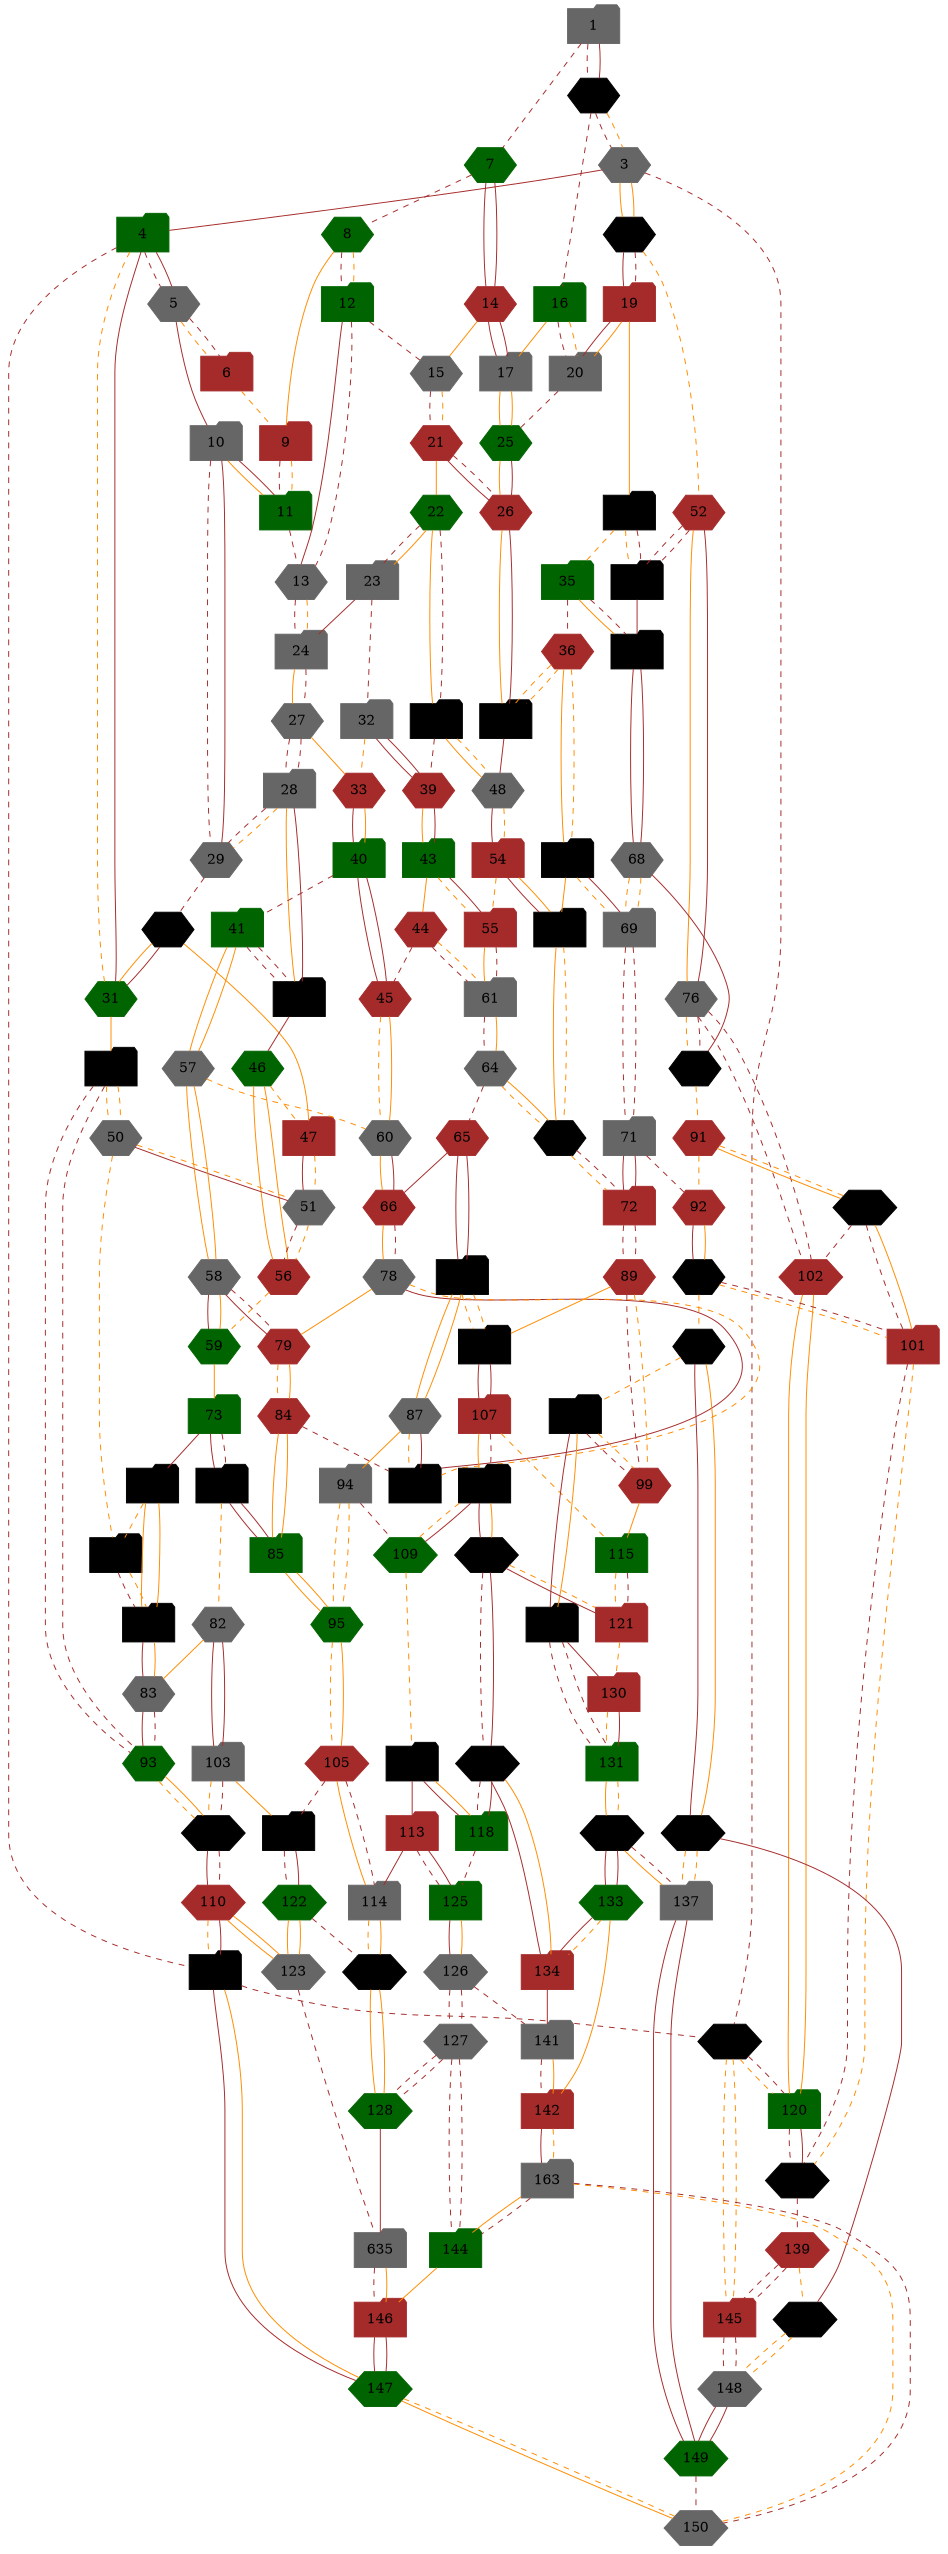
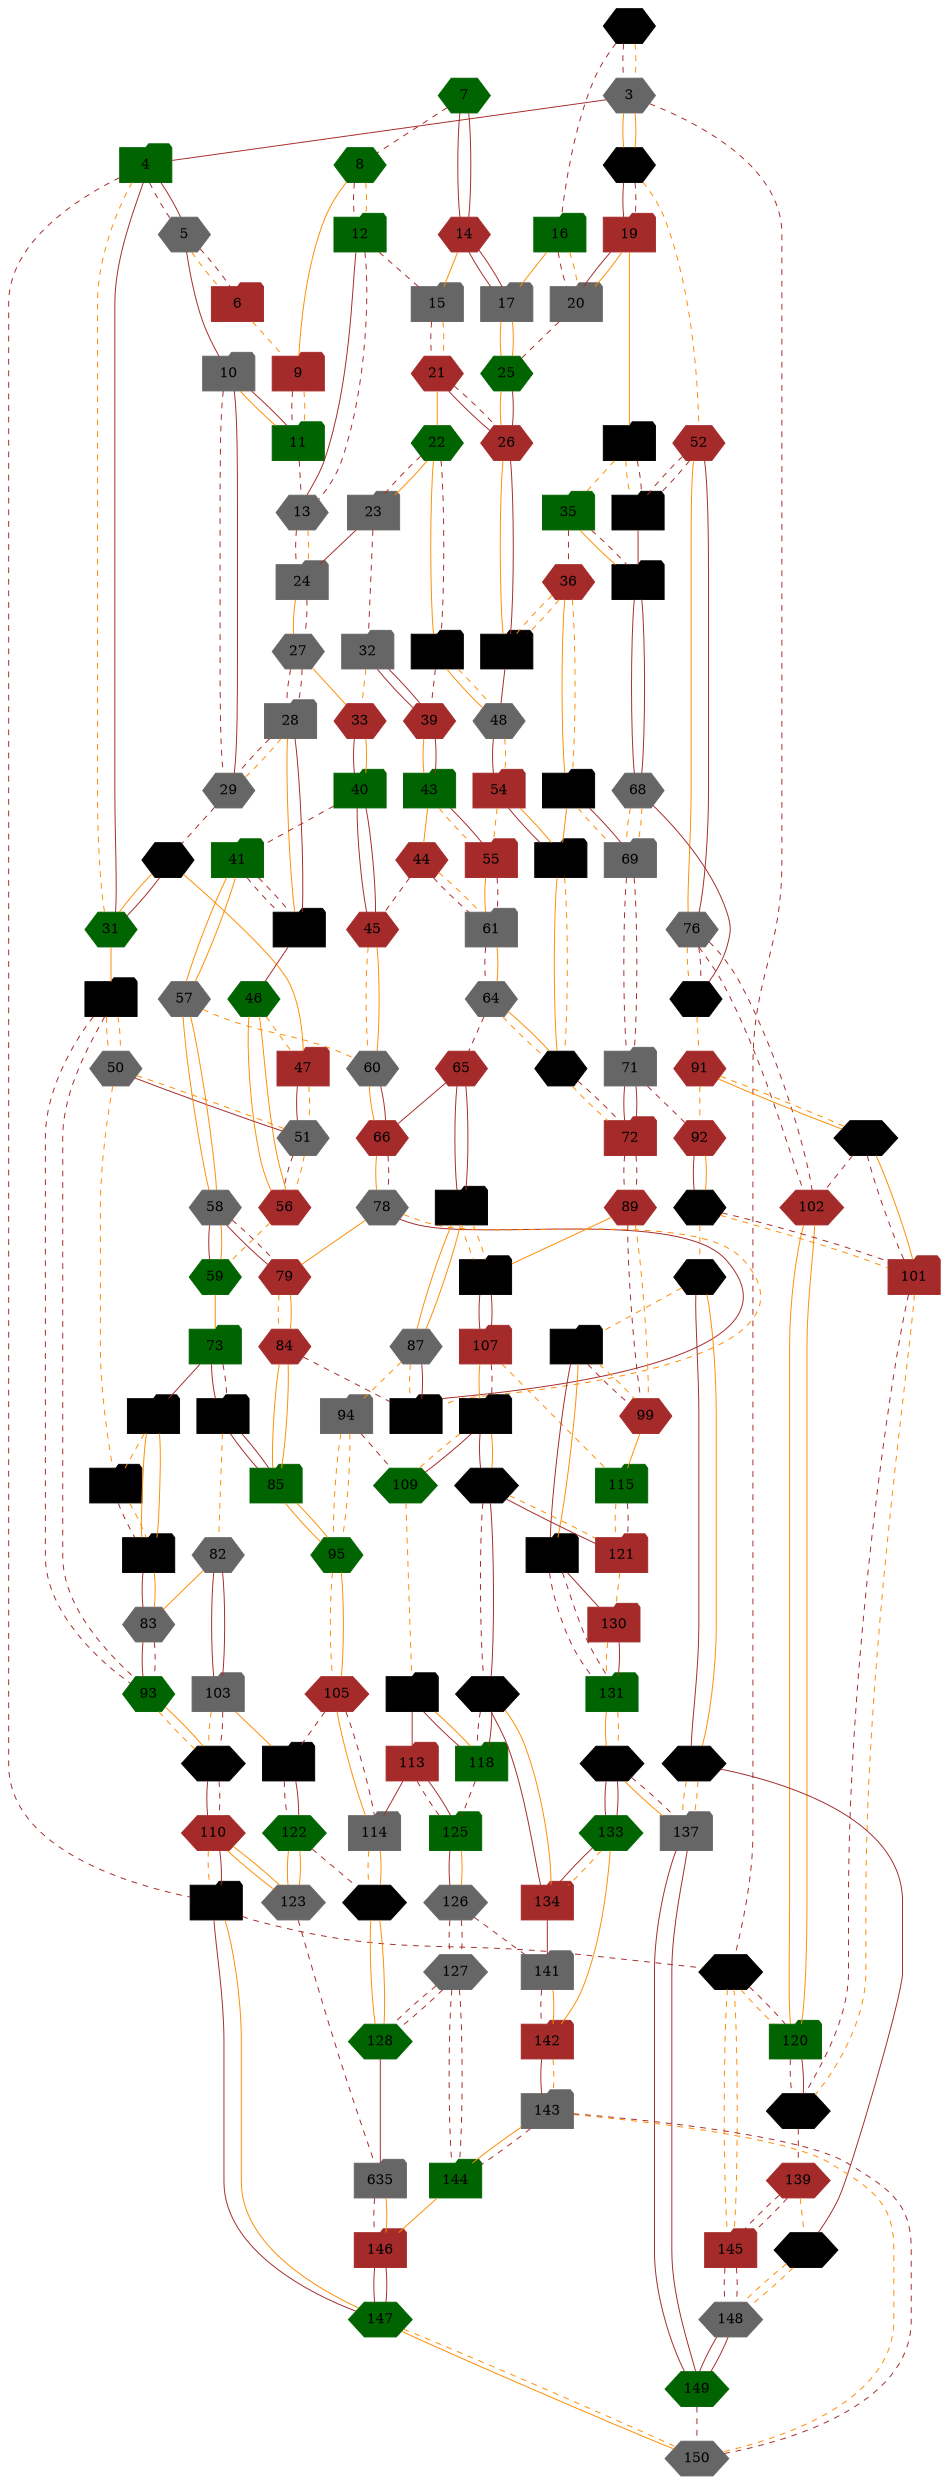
(594, 26) -> none
(436, 374) -> (437, 304)
(381, 1450) -> (382, 1380)
(547, 2181) -> (547, 2111)
